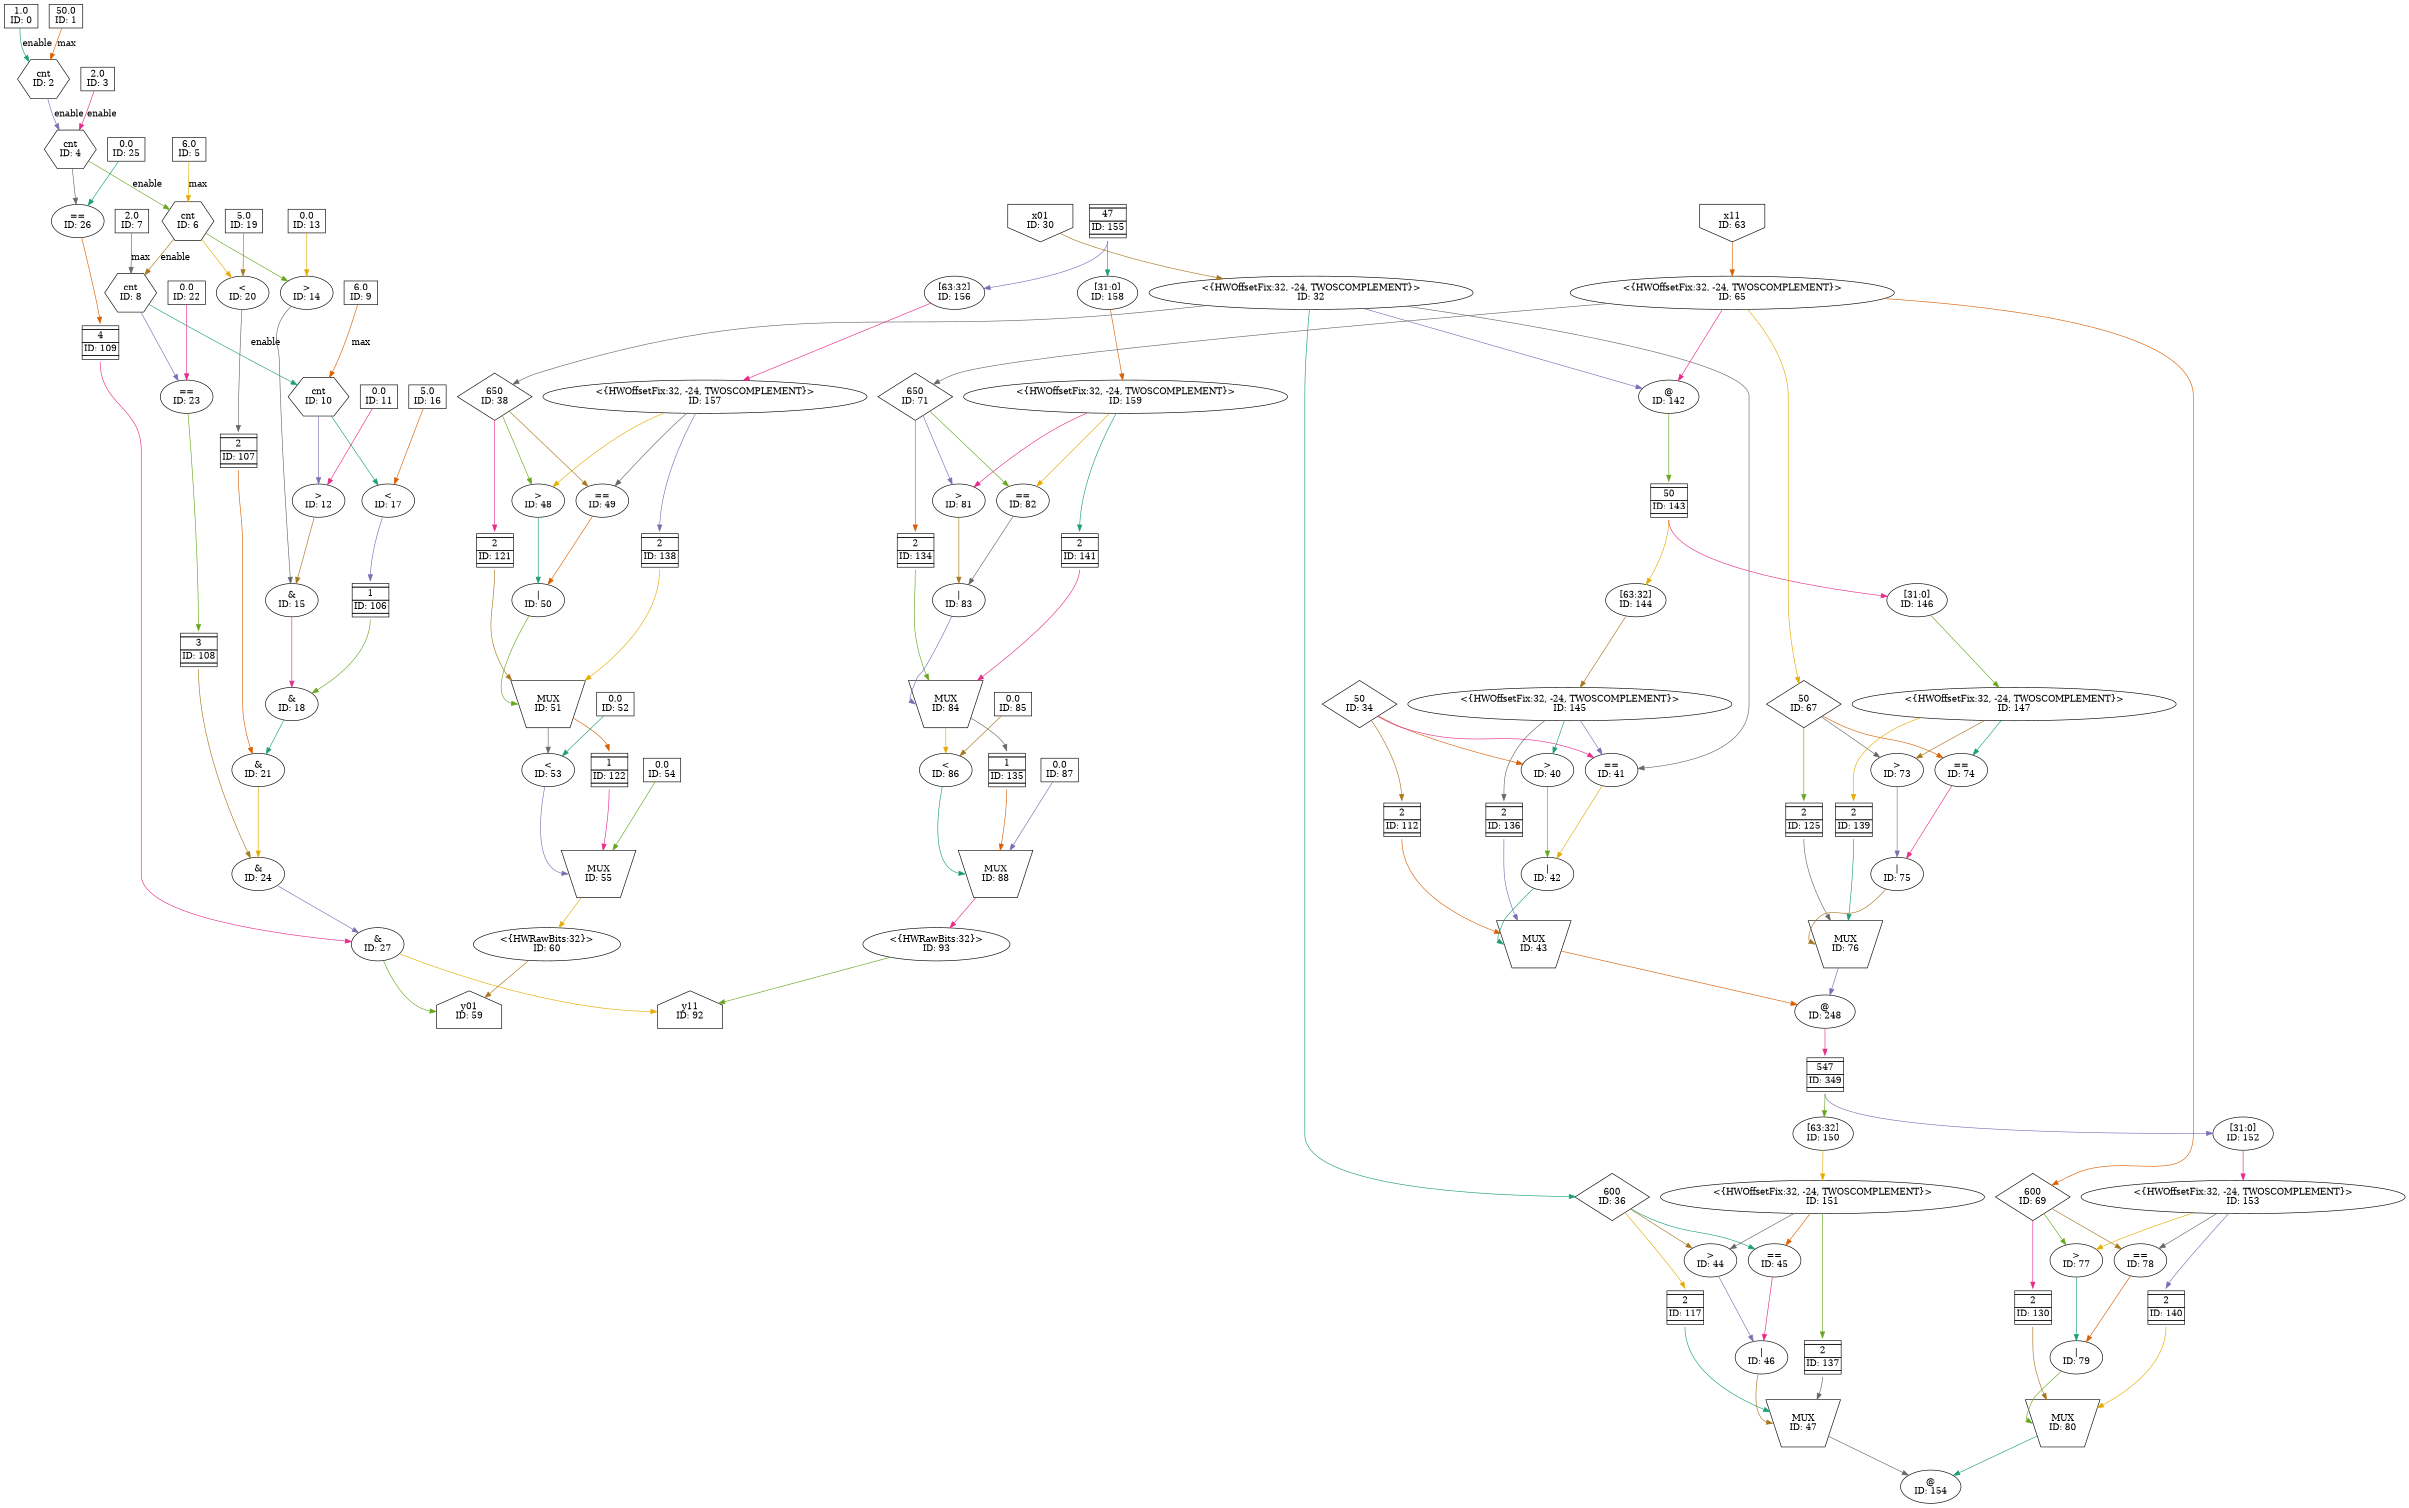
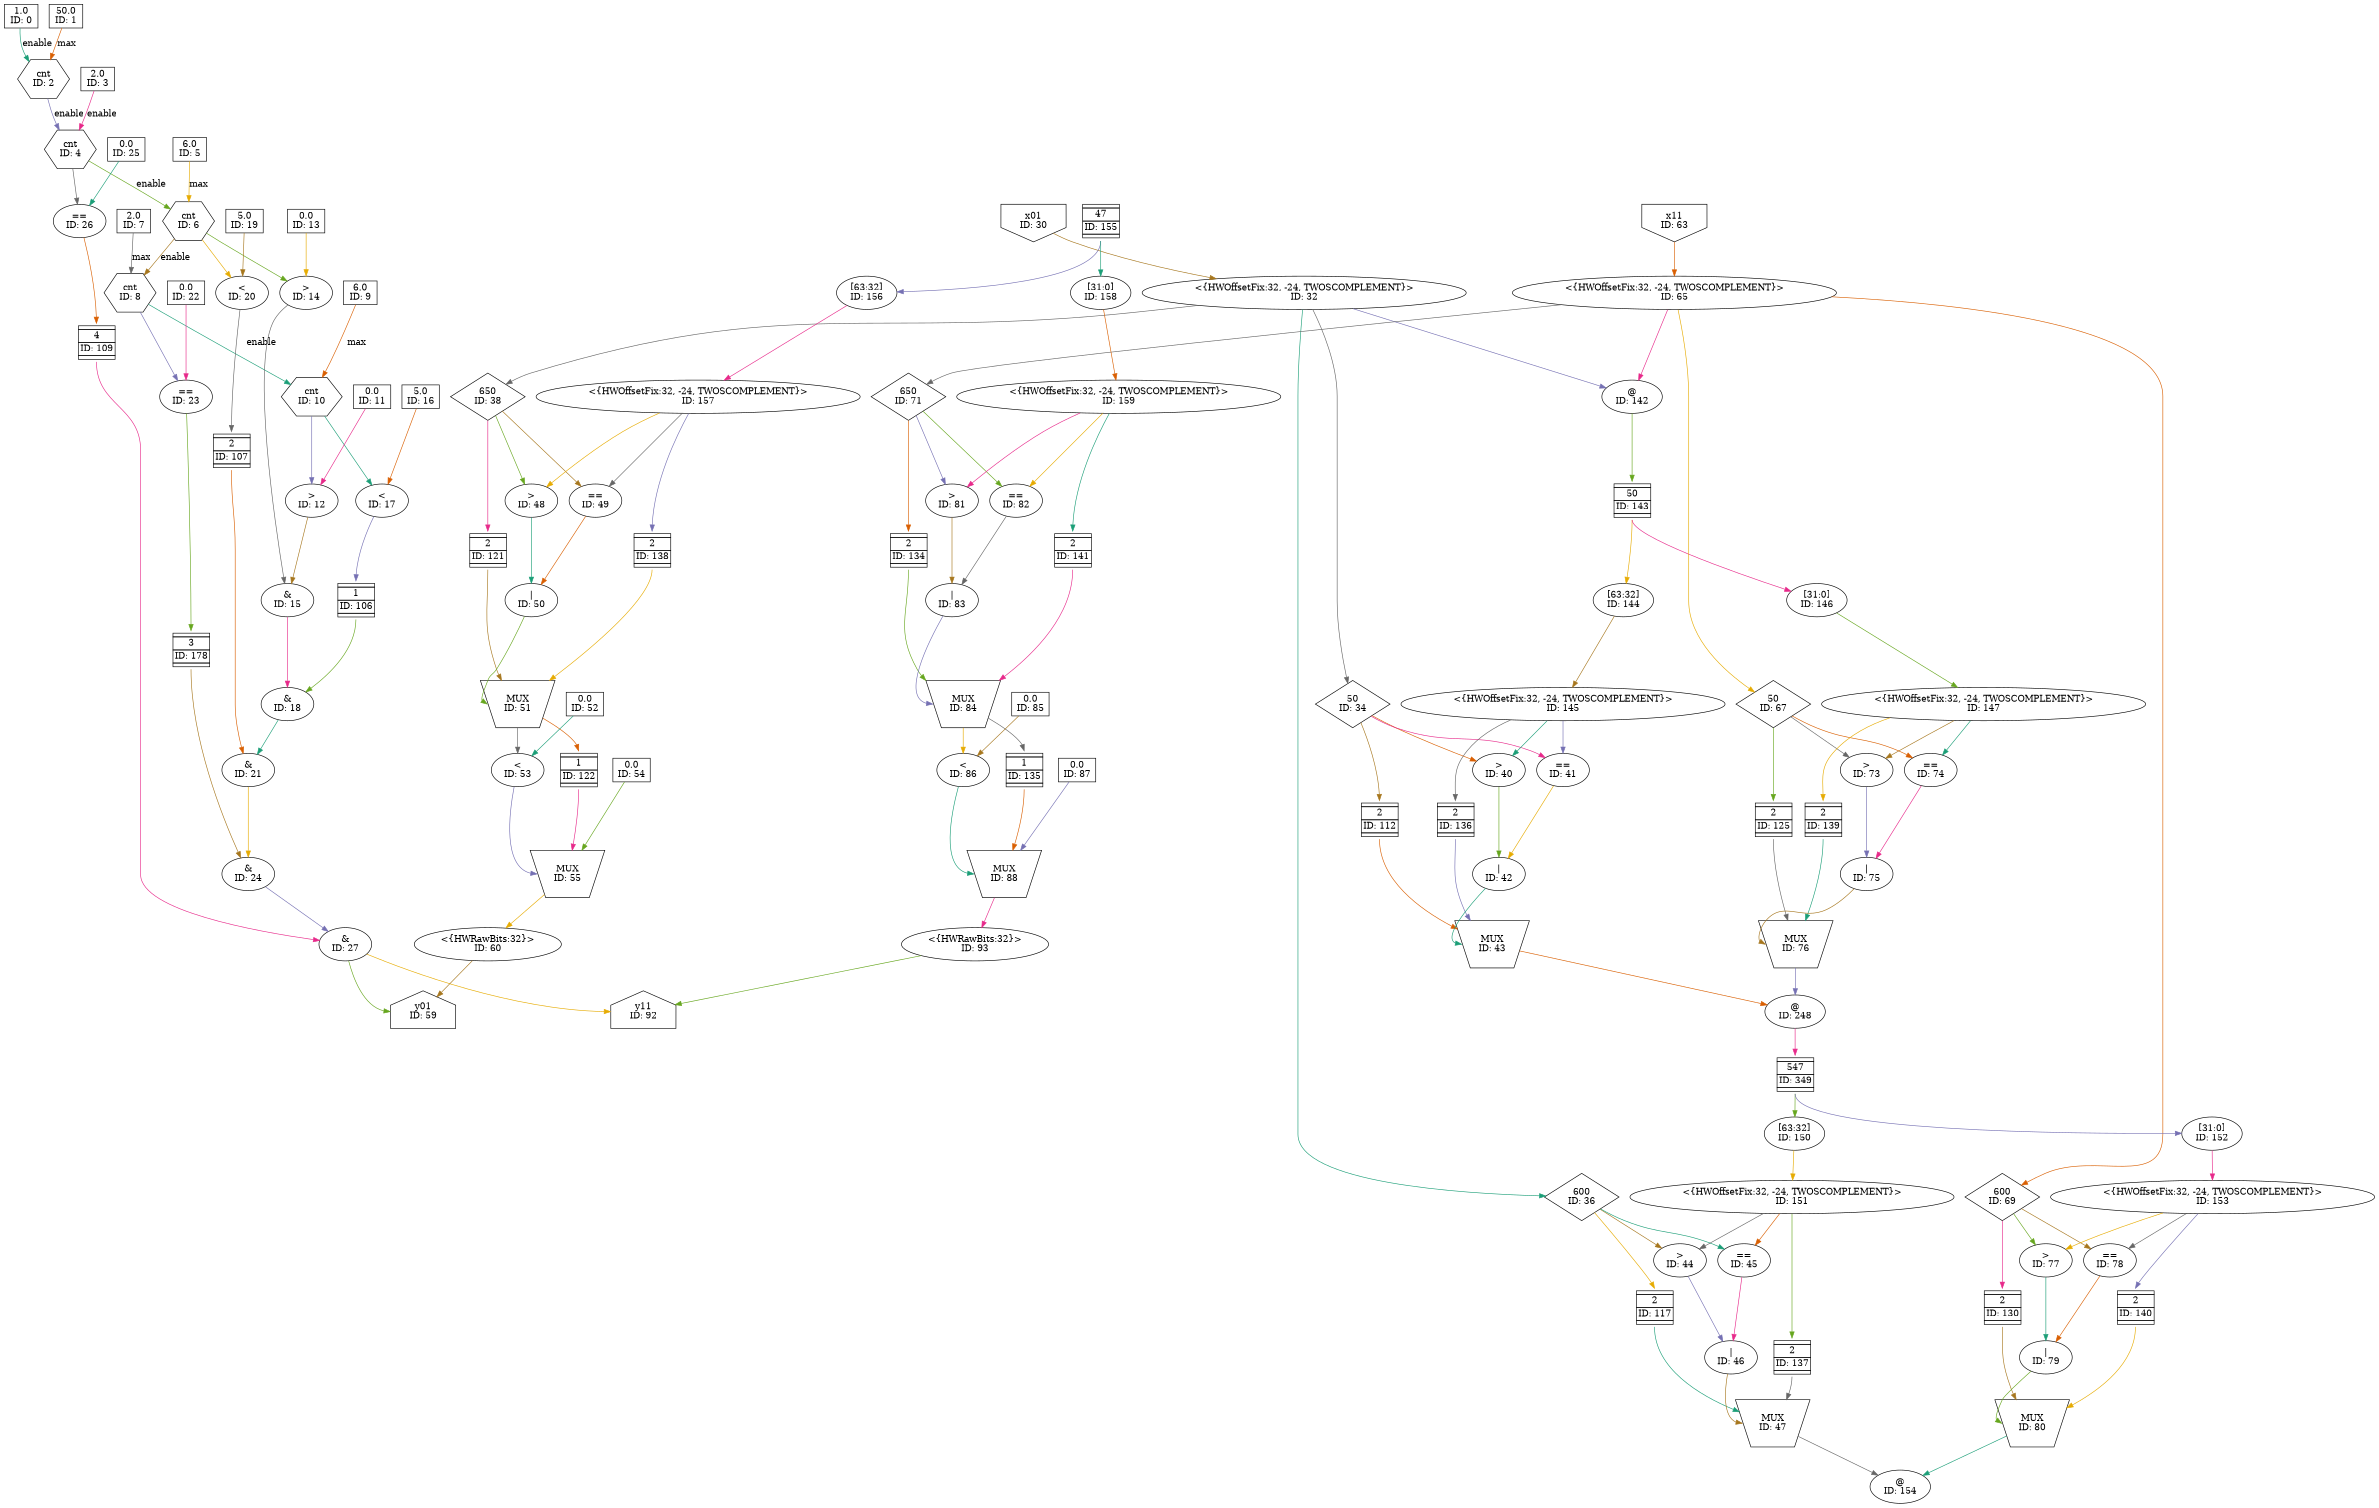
(1749, 438) -> (1337, 492)
(199, 656) -> (191, 656)
